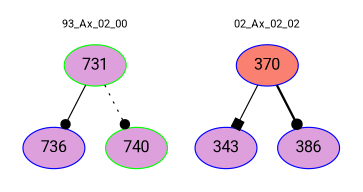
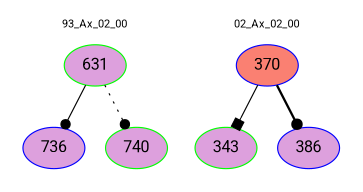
(267, 25) -> (267, 25)
(95, 65) -> (95, 65)
(226, 148) -> (226, 148)
